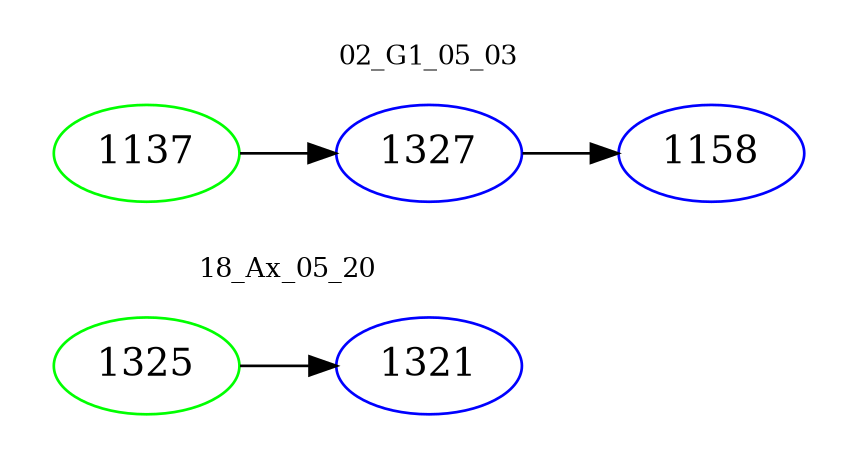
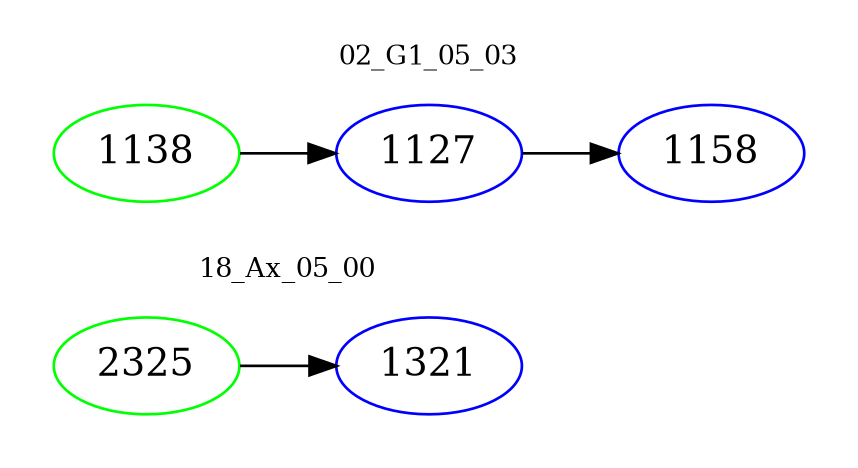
(147, 153) -> (147, 153)
(429, 153) -> (429, 153)
(288, 270) -> (288, 270)
(147, 366) -> (147, 366)
